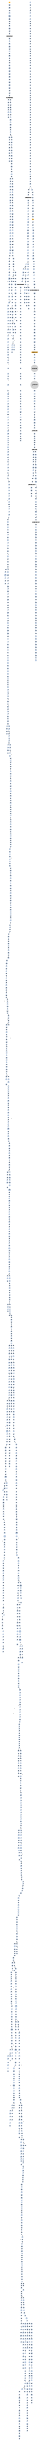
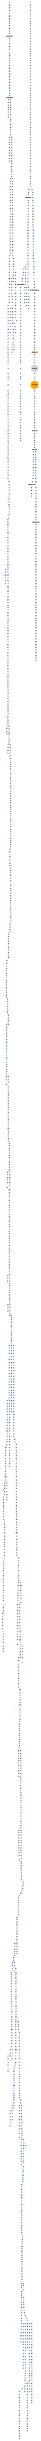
(35, 385) -> (35, 385)
